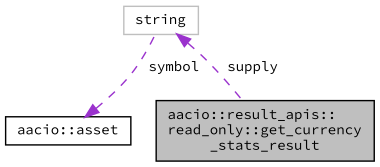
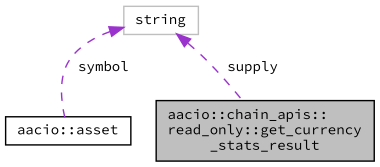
(130, 75) -> (67, 64)
(265, 131) -> (265, 131)
